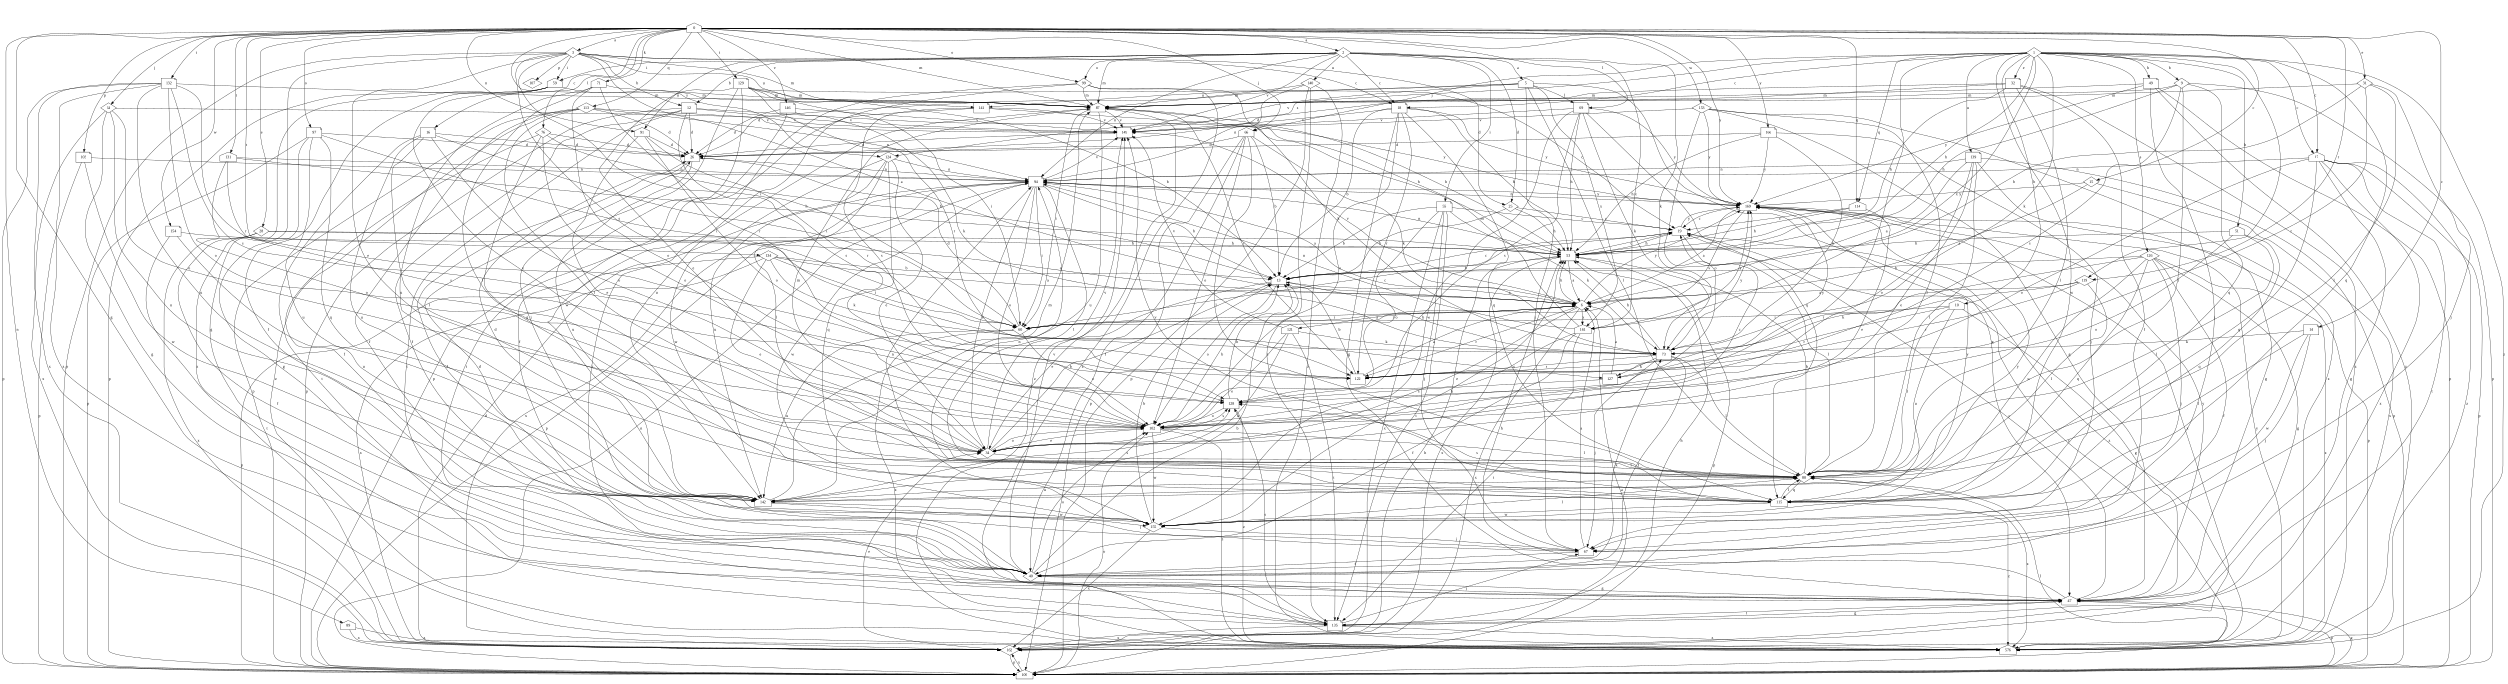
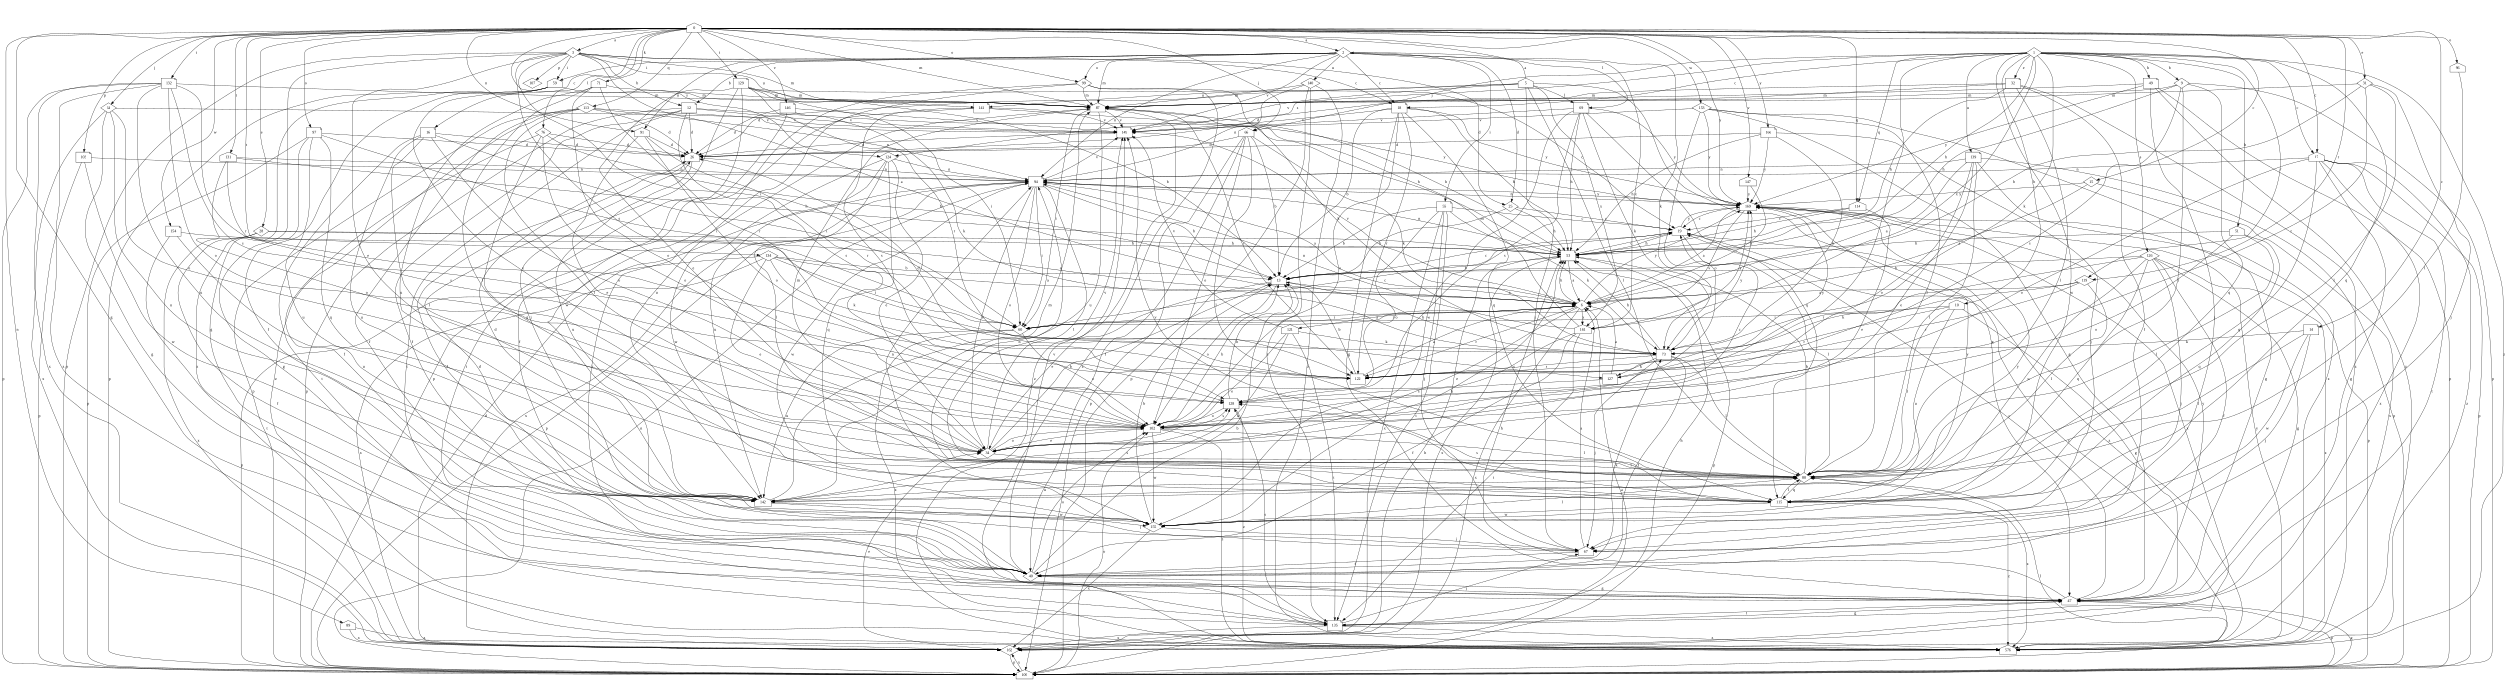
(1439, 56) -> (1445, 54)
none -> (2458, 68)
none -> (1748, 182)
(884, 196) -> (964, 327)
